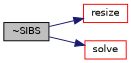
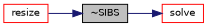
(62, 24) -> (61, 13)
